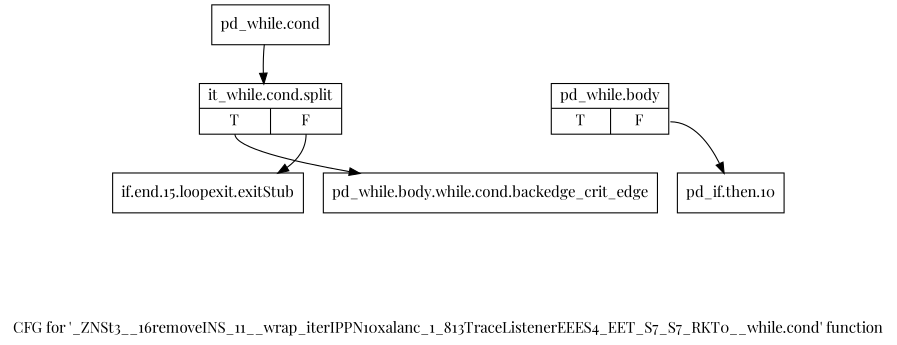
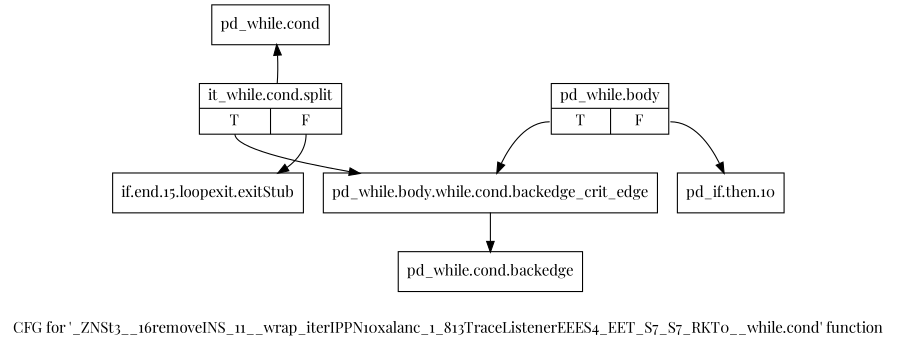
(263, 59) -> (278, 70)
none -> (520, 136)
none -> (490, 272)
